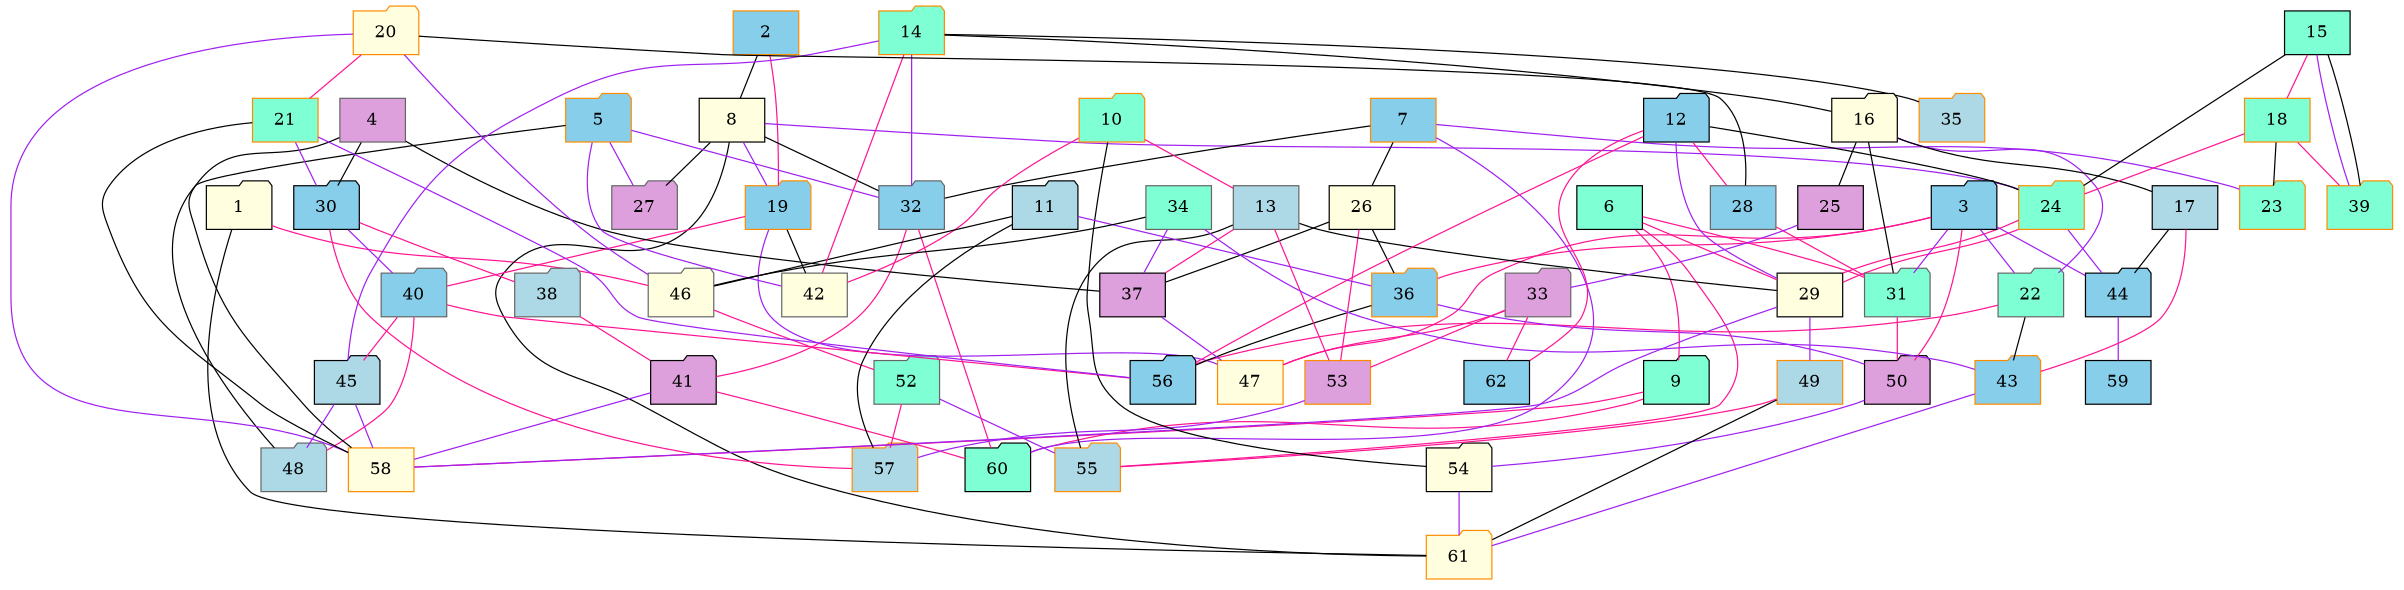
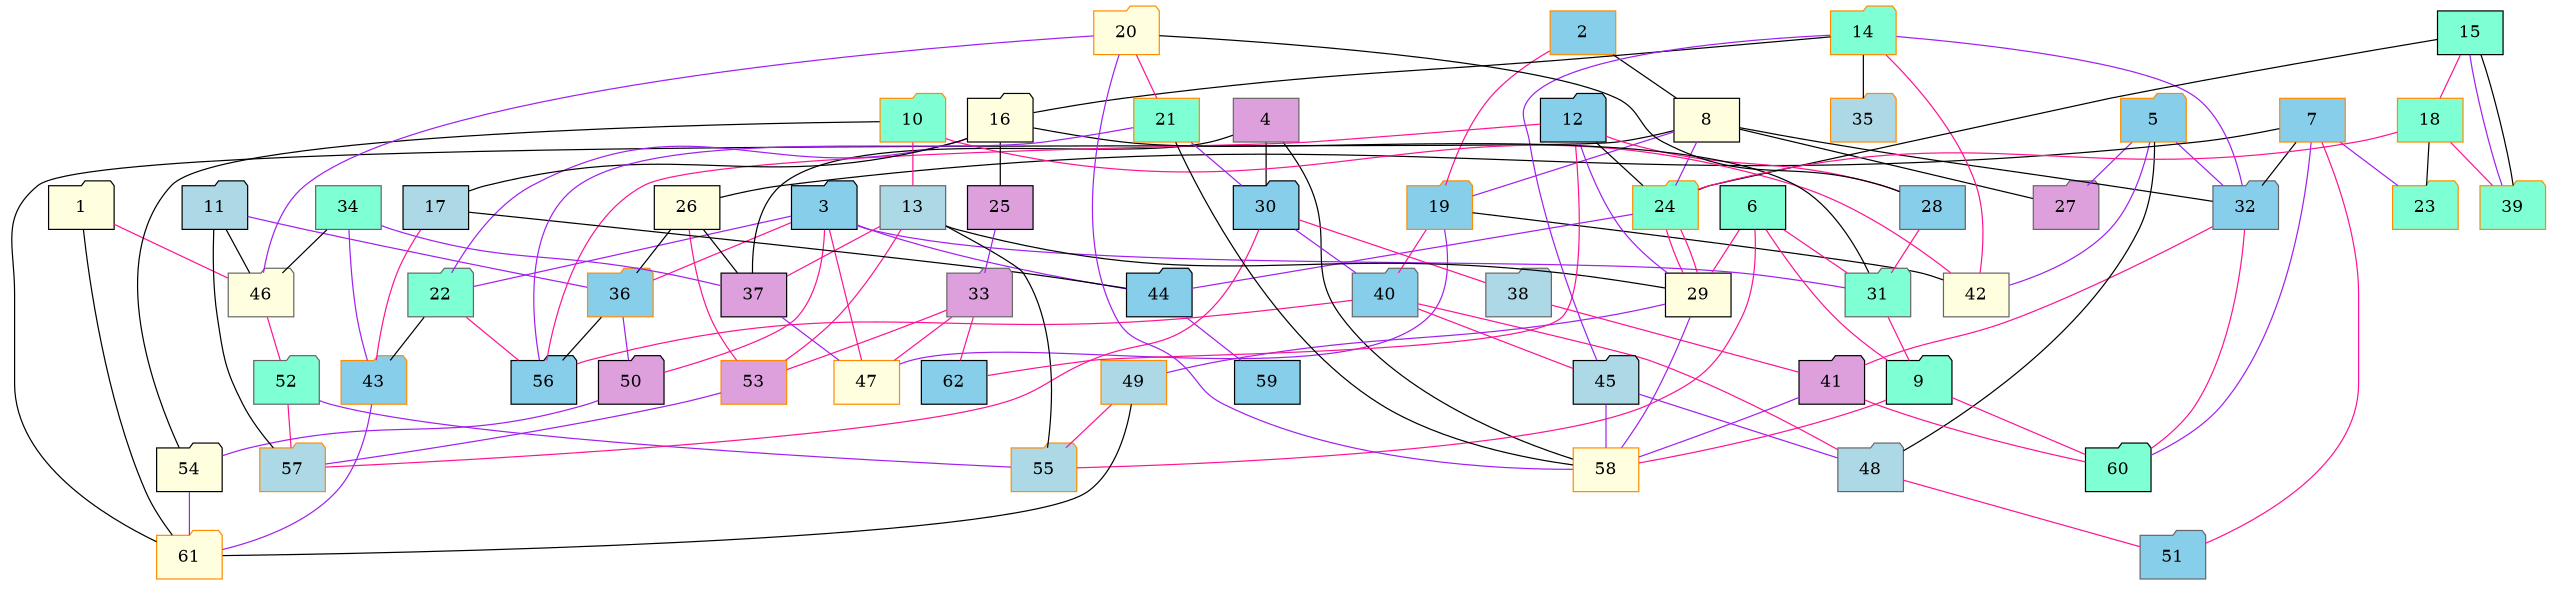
(1897, 339) -> (1899, 339)
none -> (2173, 557)
